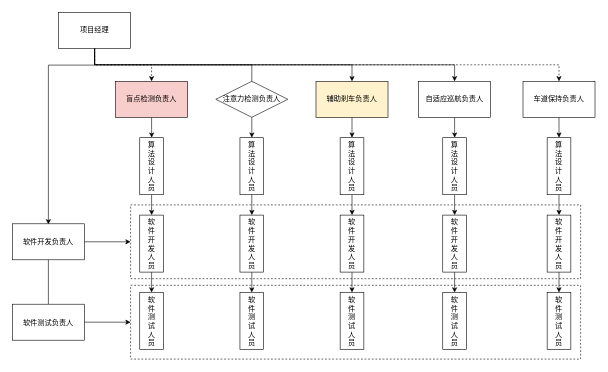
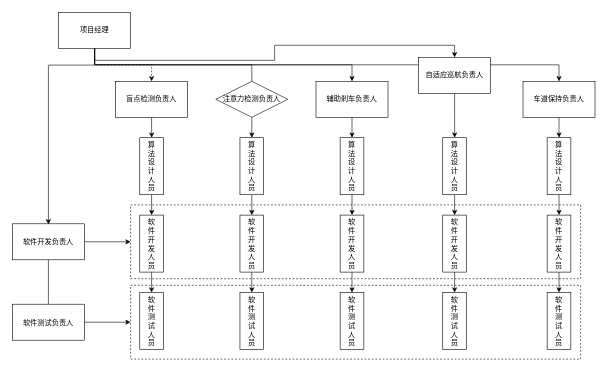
(507, 65) -> (507, 65)
(152, 99) -> (152, 99)
(352, 99) -> (352, 99)
(455, 99) -> (455, 75)
